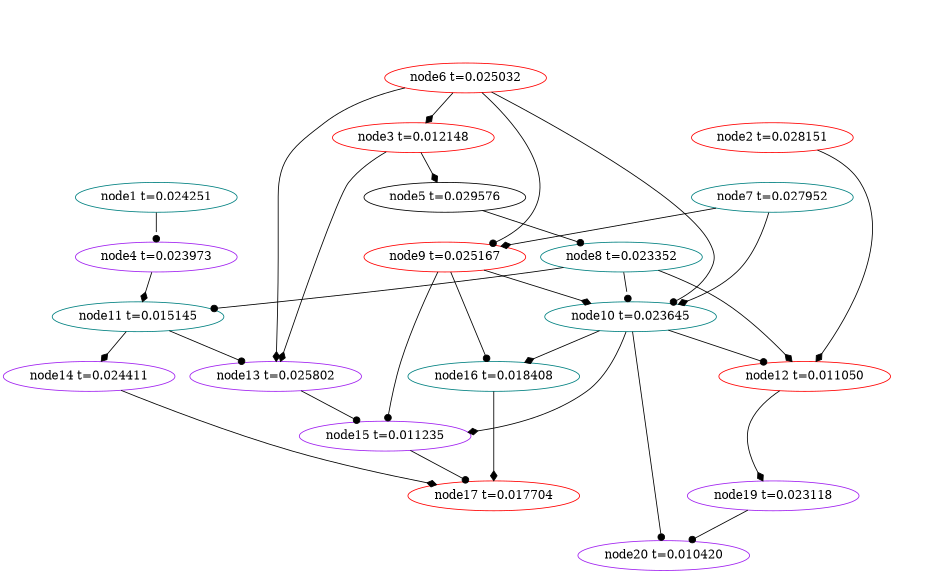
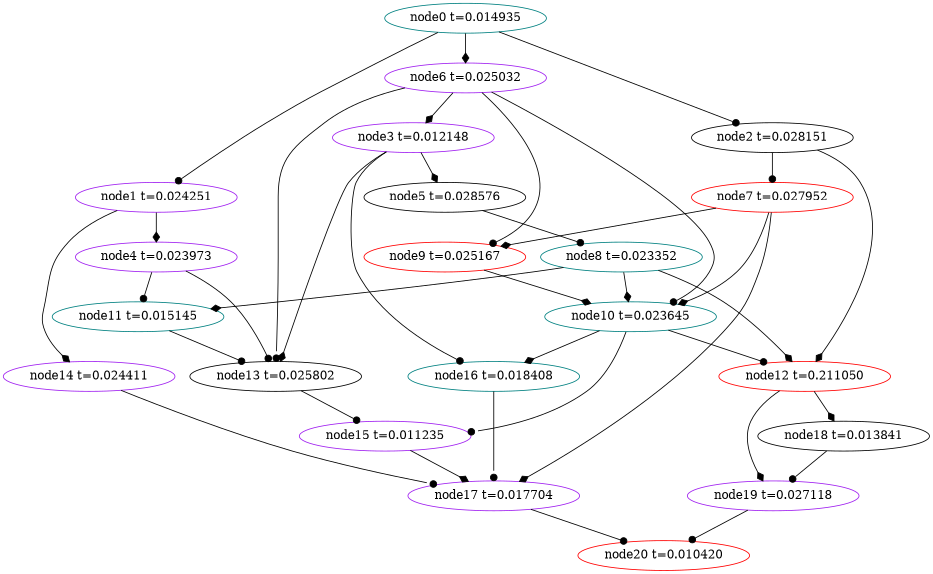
none -> (466, 18)
(466, 78) -> (466, 78)
(413, 138) -> (413, 138)
(772, 138) -> (772, 138)
none -> (772, 164)
(279, 184) -> (279, 184)
(156, 197) -> (156, 197)
(445, 197) -> (445, 197)
(772, 197) -> (772, 197)
(156, 222) -> (156, 222)
(625, 282) -> (625, 282)
(148, 284) -> (148, 284)
(391, 290) -> (391, 290)
none -> (230, 301)
(468, 314) -> (357, 272)
(408, 341) -> none
(117, 343) -> (51, 270)
none -> (683, 371)
(276, 376) -> (276, 376)
(805, 376) -> (805, 376)
(568, 403) -> (568, 403)
(647, 433) -> (576, 525)
(494, 435) -> (494, 435)
none -> (844, 436)
(271, 445) -> (271, 445)
(436, 464) -> (436, 464)
(494, 496) -> (494, 496)
(773, 496) -> (773, 496)
(664, 556) -> (664, 556)
